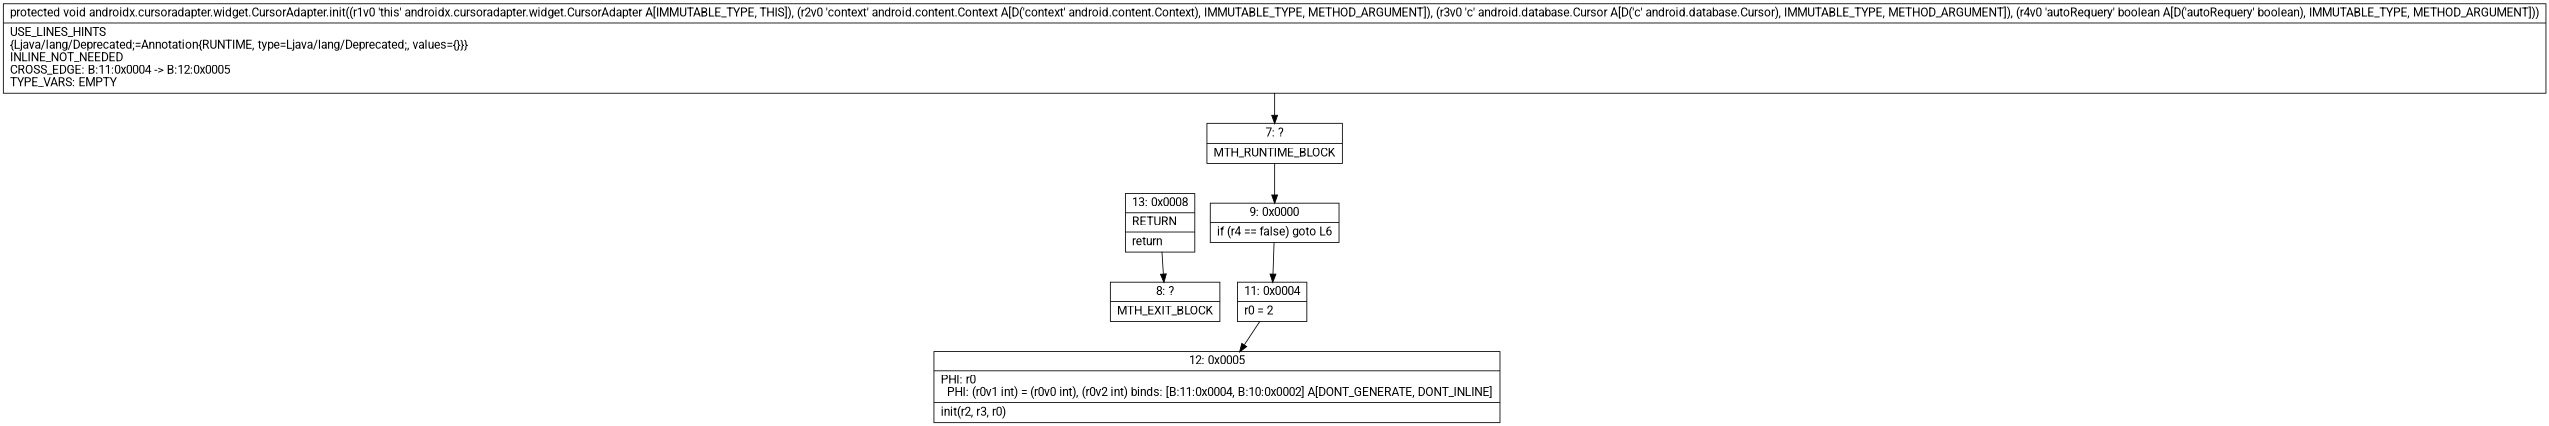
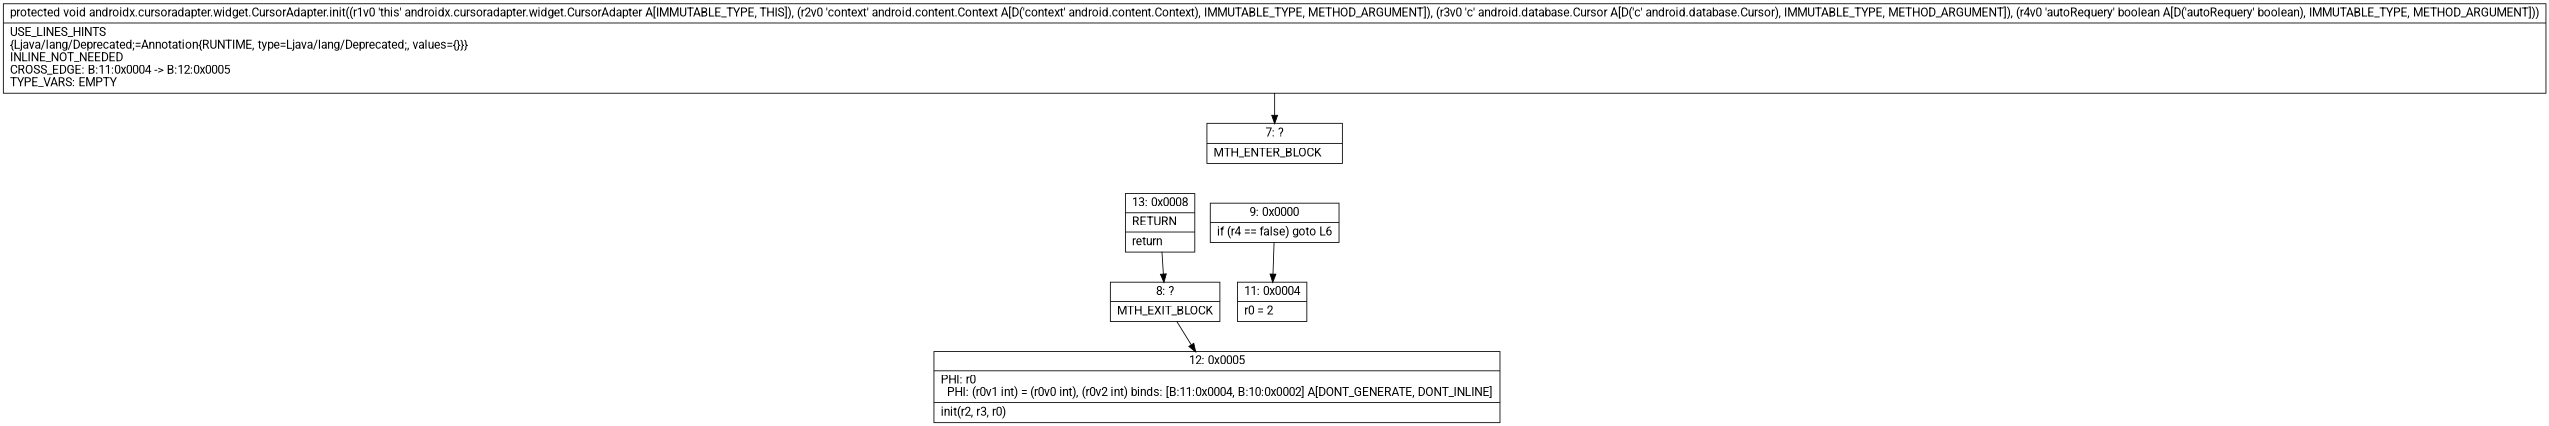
(1275, 153) -> (1268, 153)
(1275, 179) -> none
(1252, 333) -> (1184, 333)
